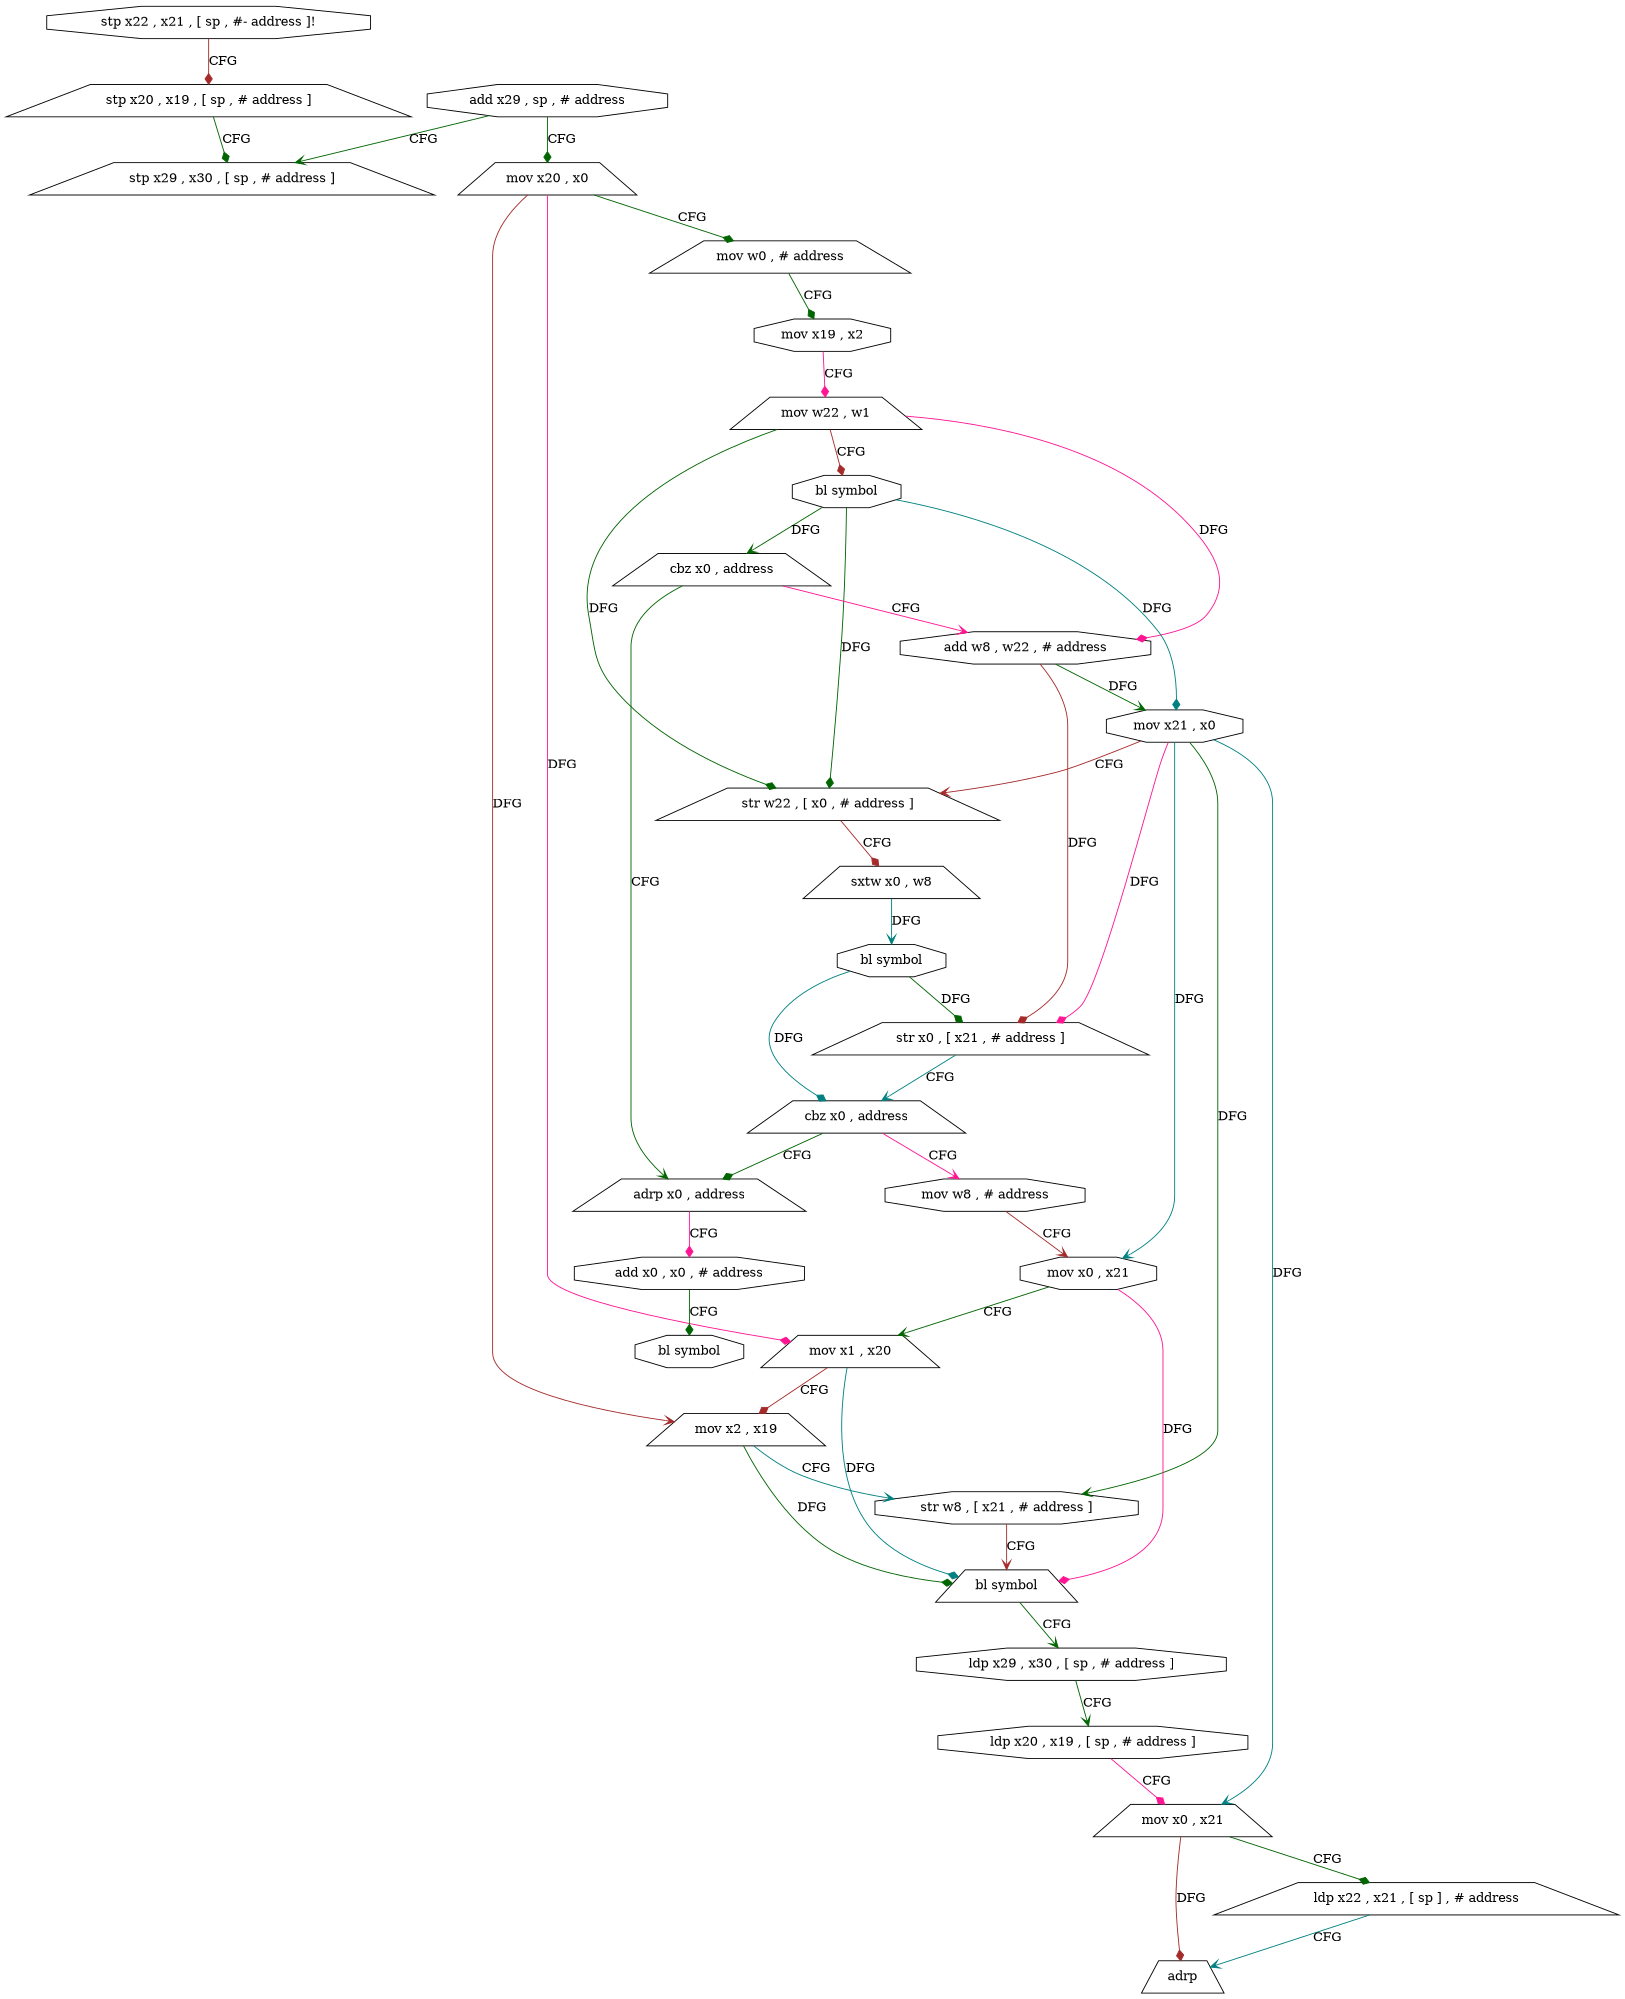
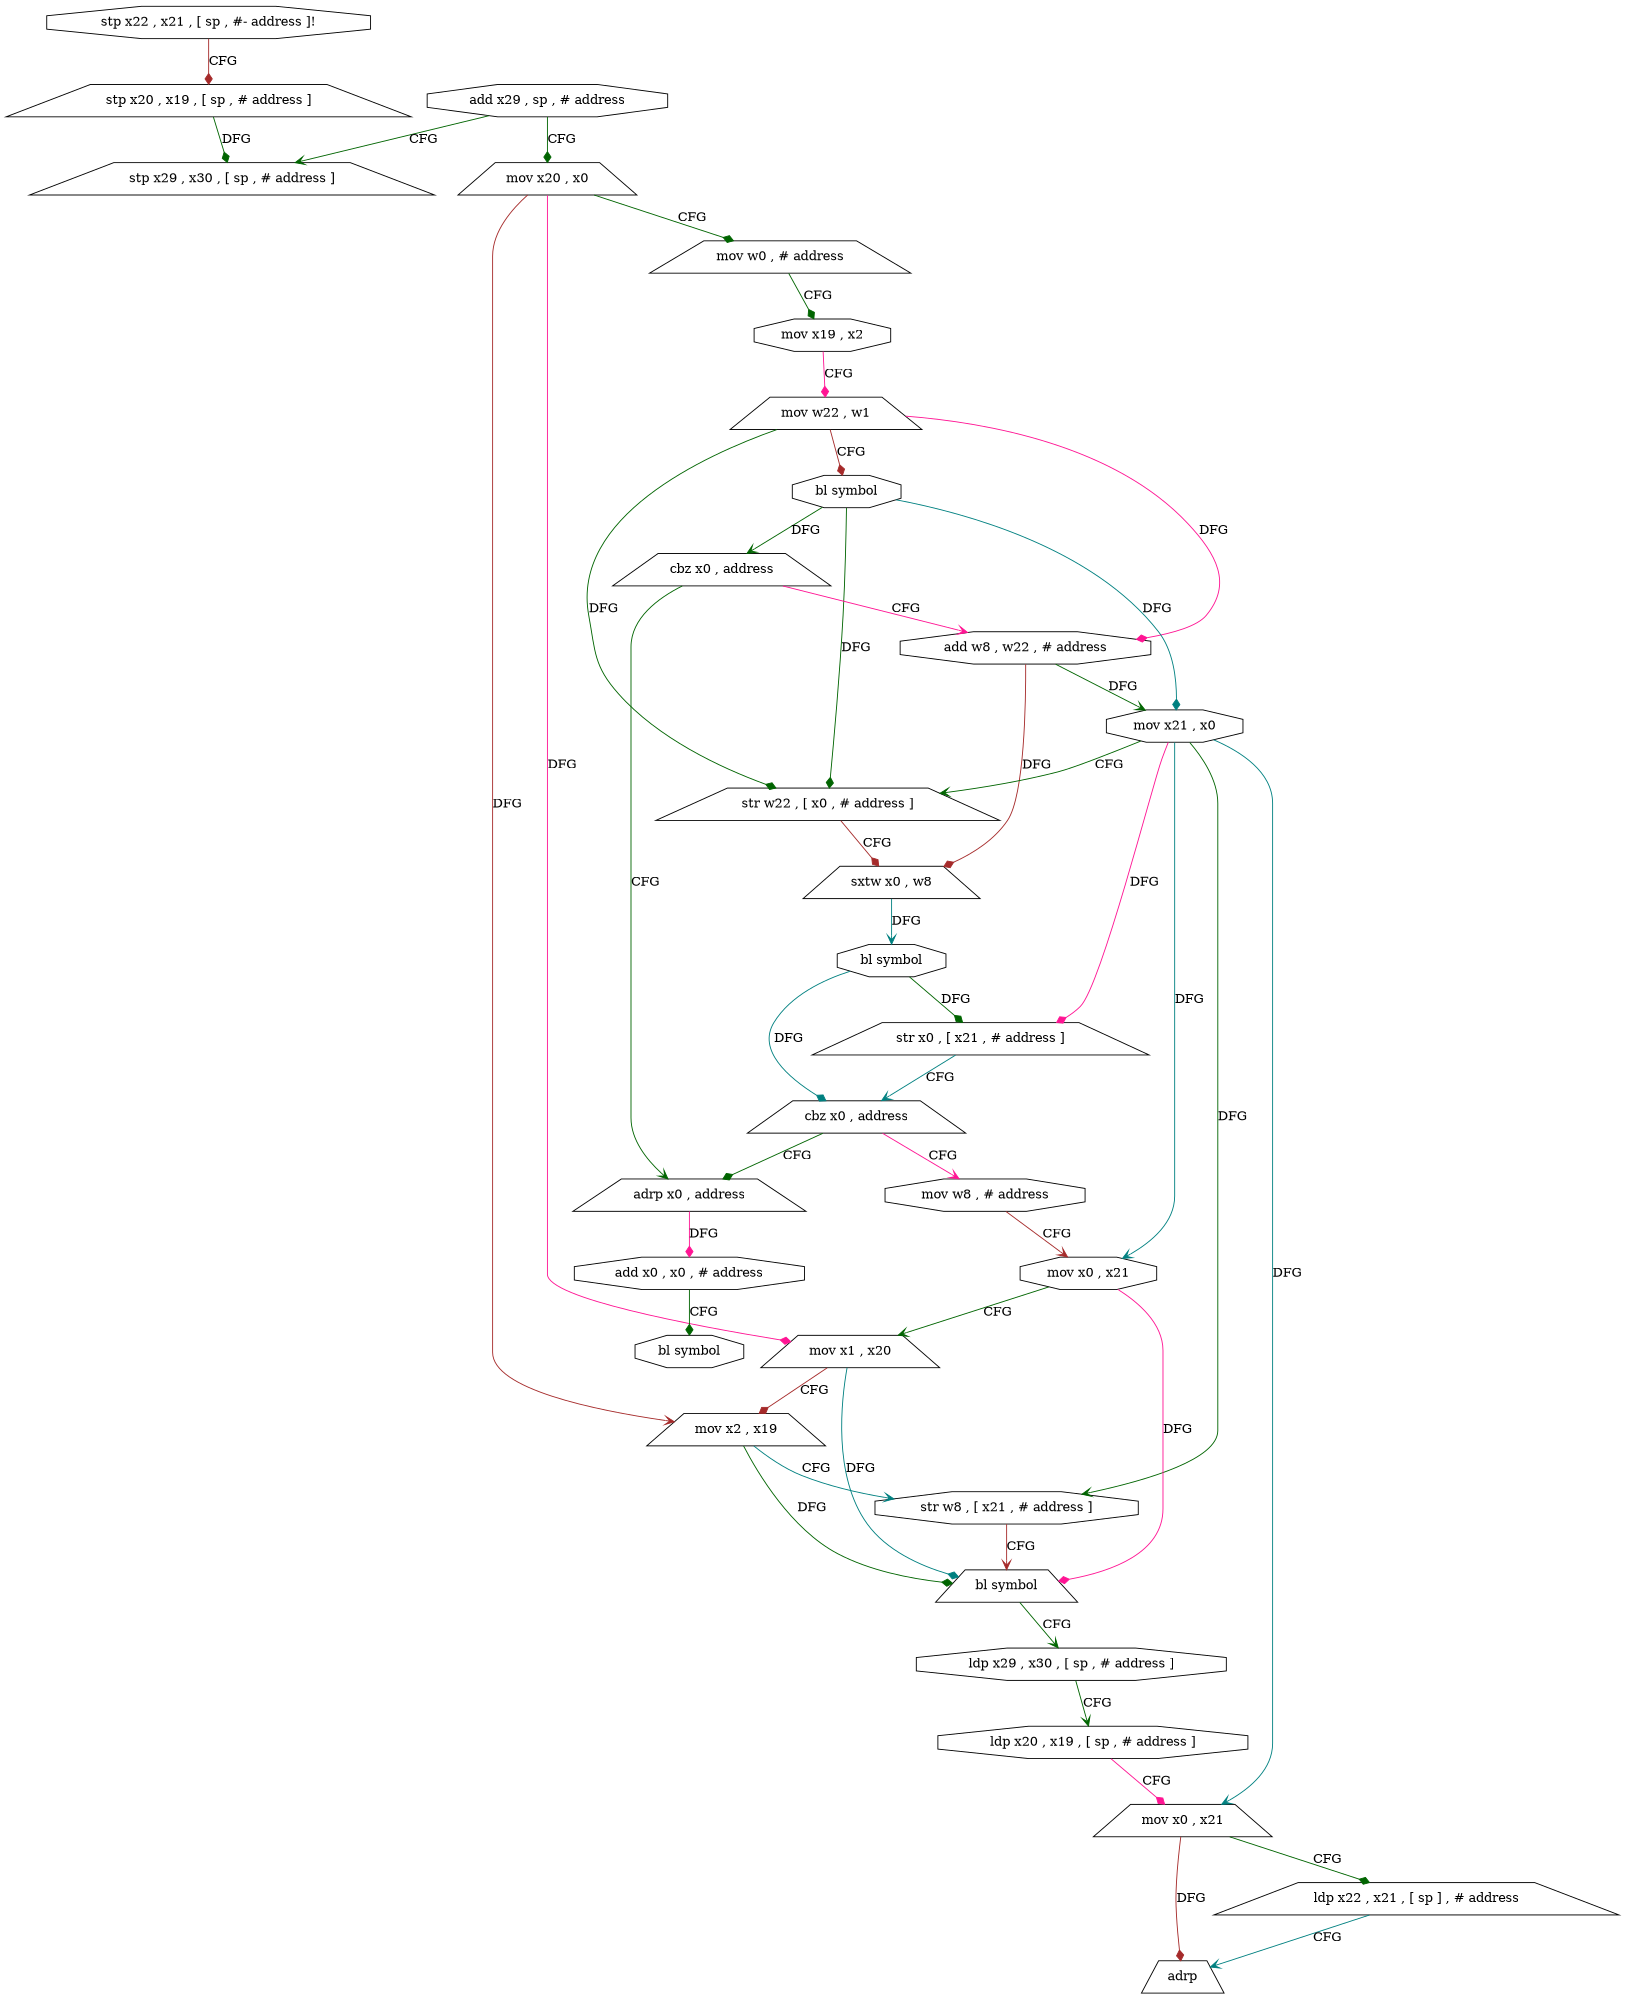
(237, 140) -> (237, 140)
(1047, 775) -> (1047, 775)
(1068, 845) -> (1020, 772)
(704, 1234) -> (704, 1234)
